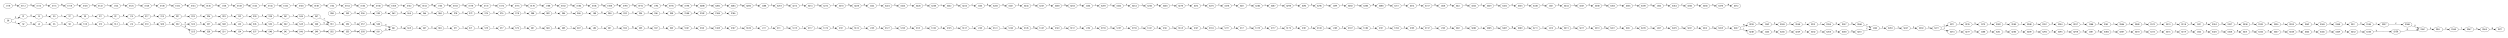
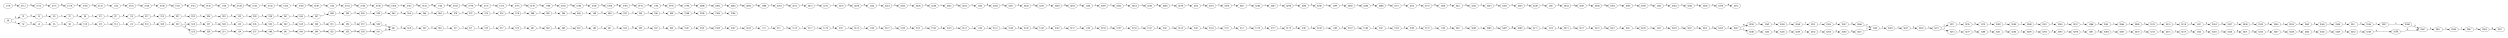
(324, 20) -> (324, 15)
